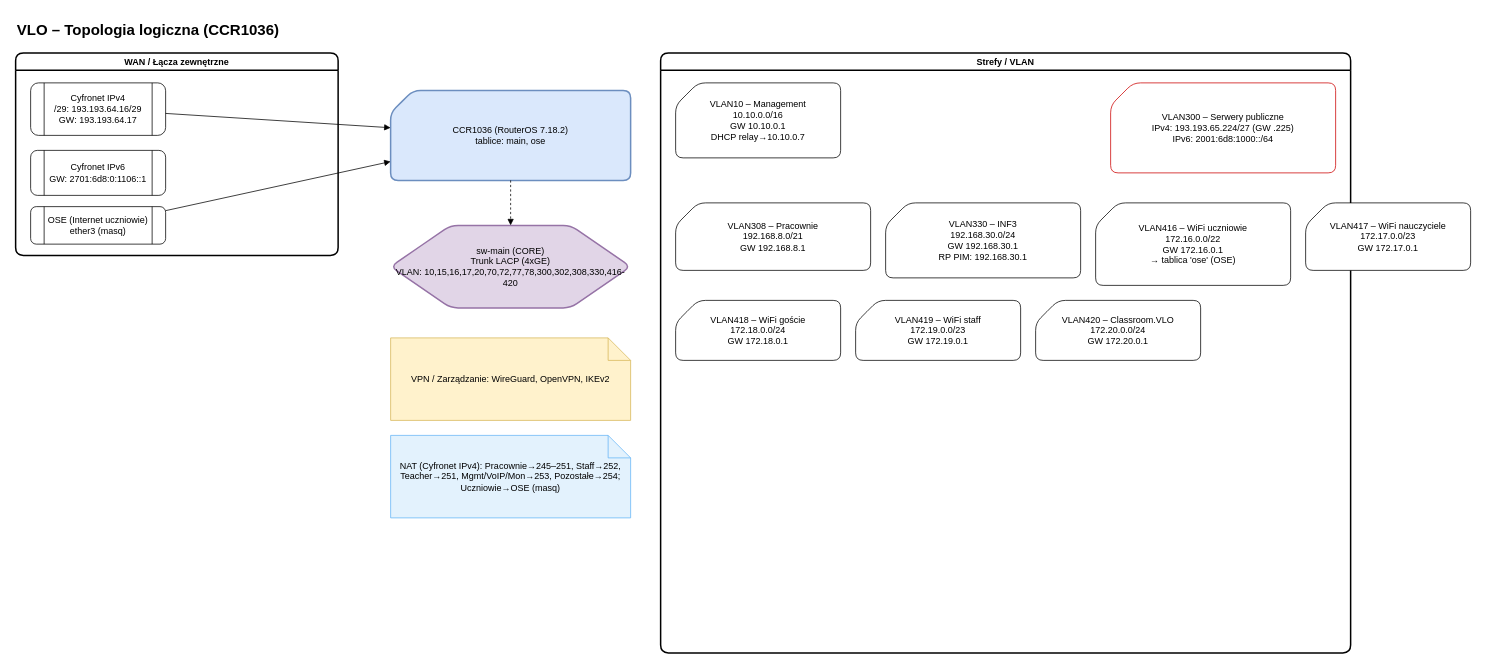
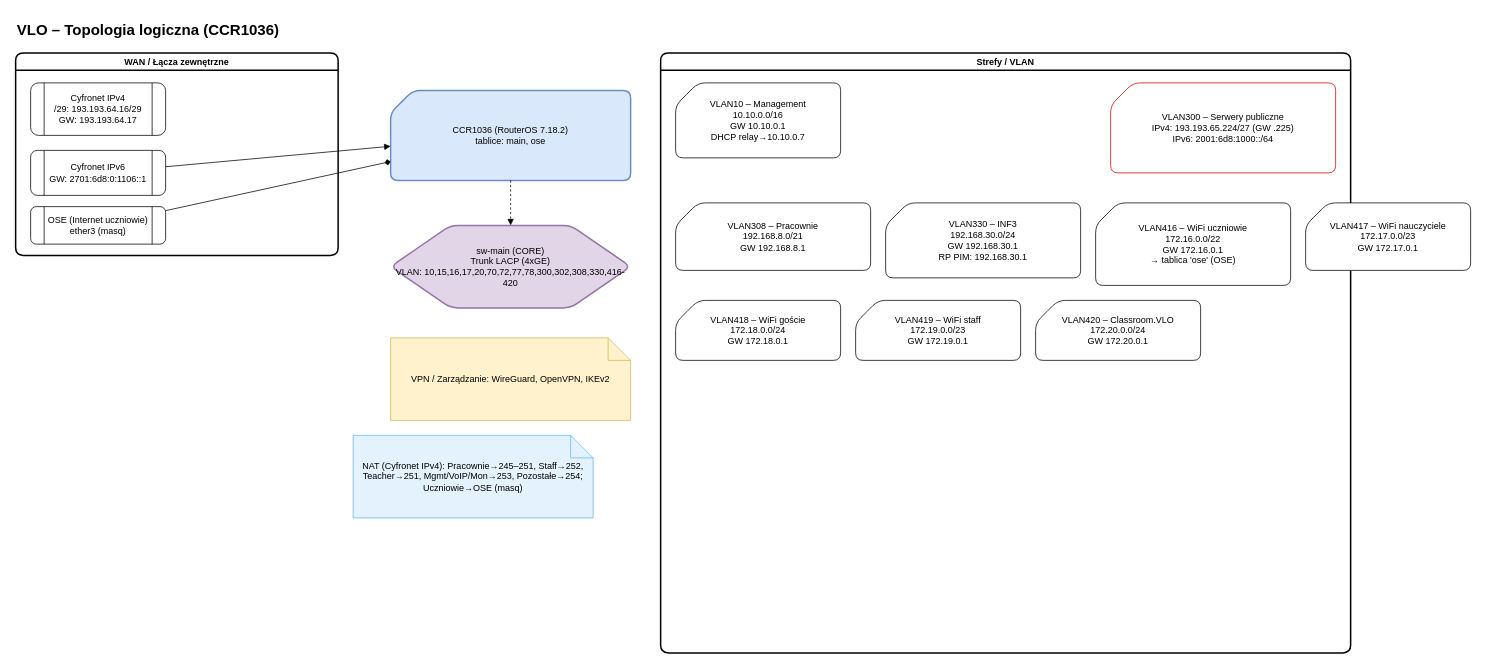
(274, 120) -> none
none -> (274, 157)
(383, 163) -> (383, 163)
(510, 477) -> (473, 477)
